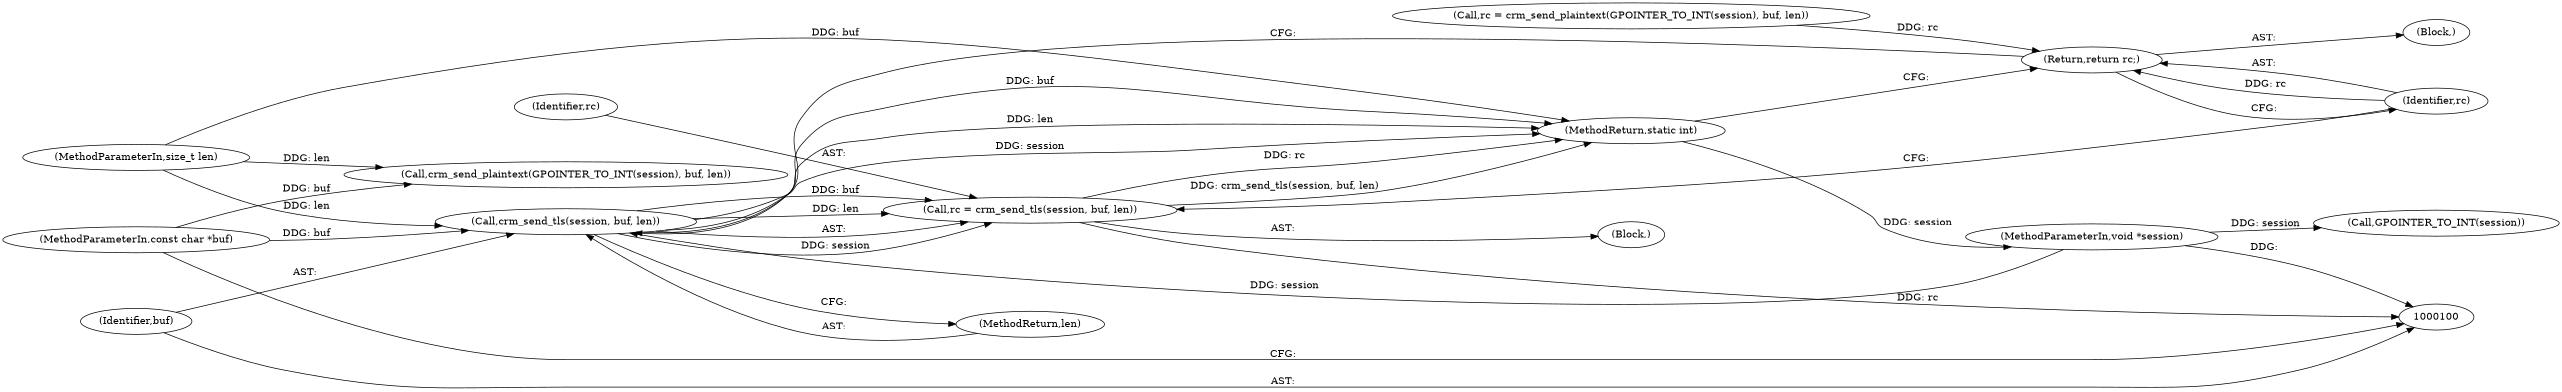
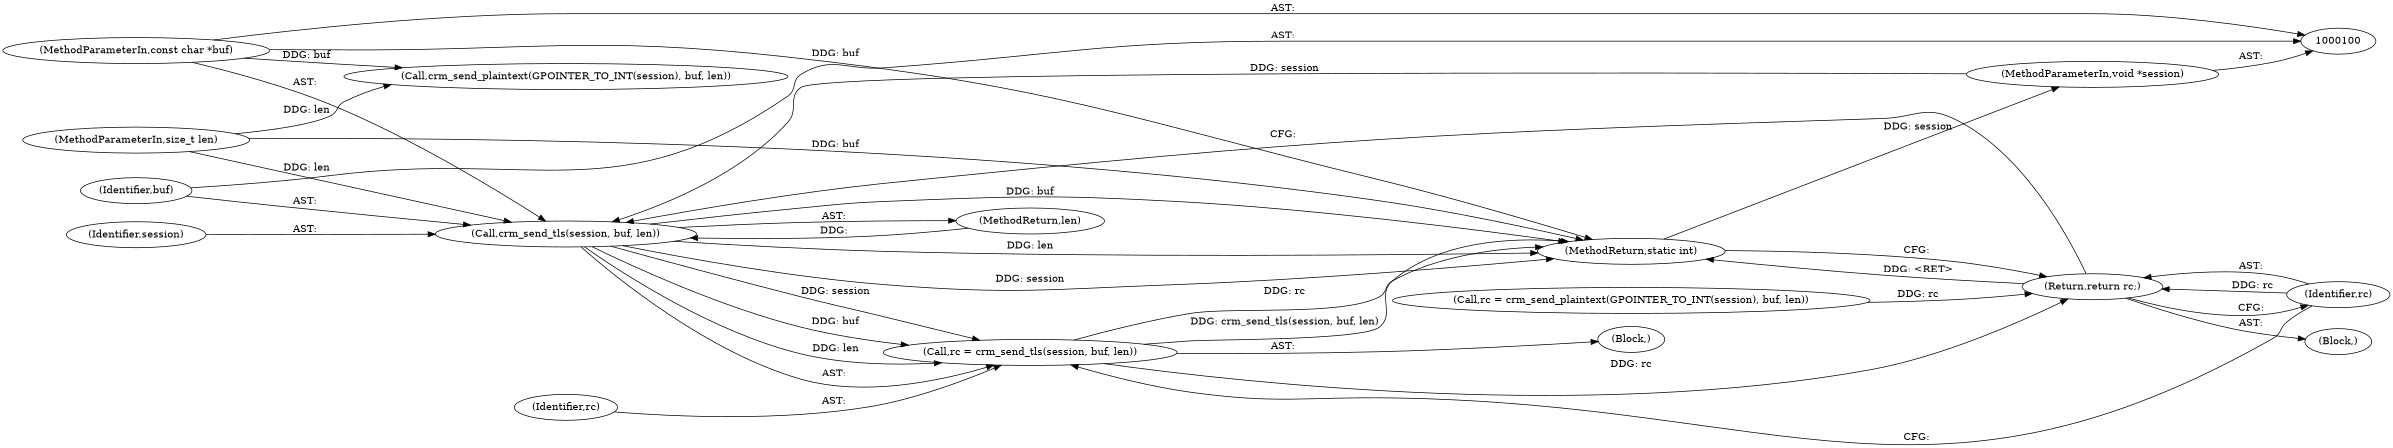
none -> (903, 72)
(2436, 223) -> none
(307, 234) -> (307, 83)
none -> (136, 235)
(2266, 247) -> (2253, 57)
none -> (1869, 274)
(1733, 295) -> (1589, 394)
(836, 302) -> (836, 216)
(836, 327) -> (836, 231)
(1285, 354) -> (1285, 8)
